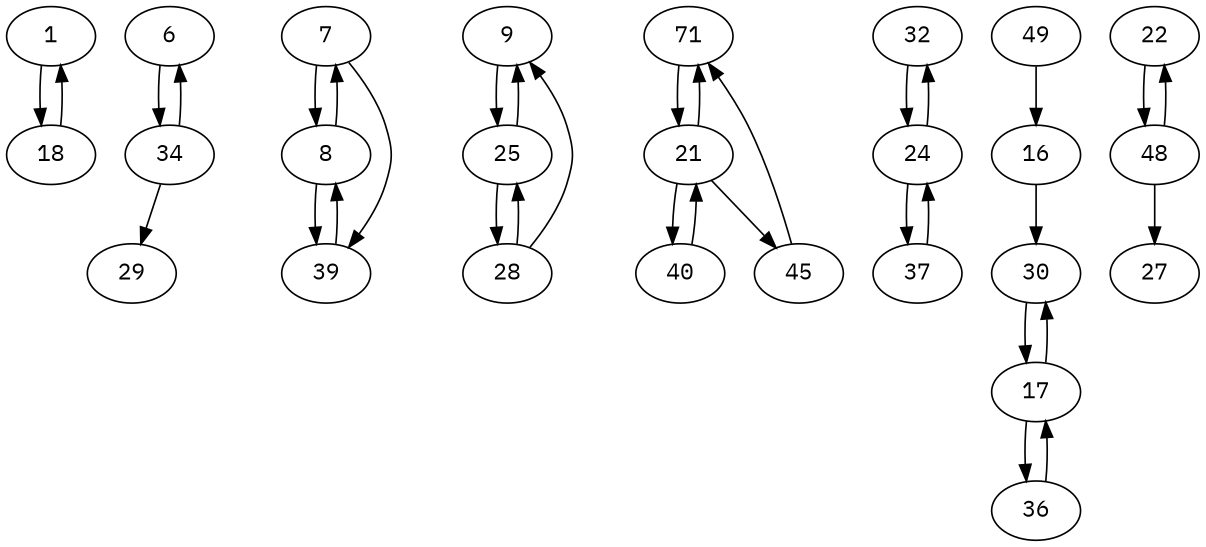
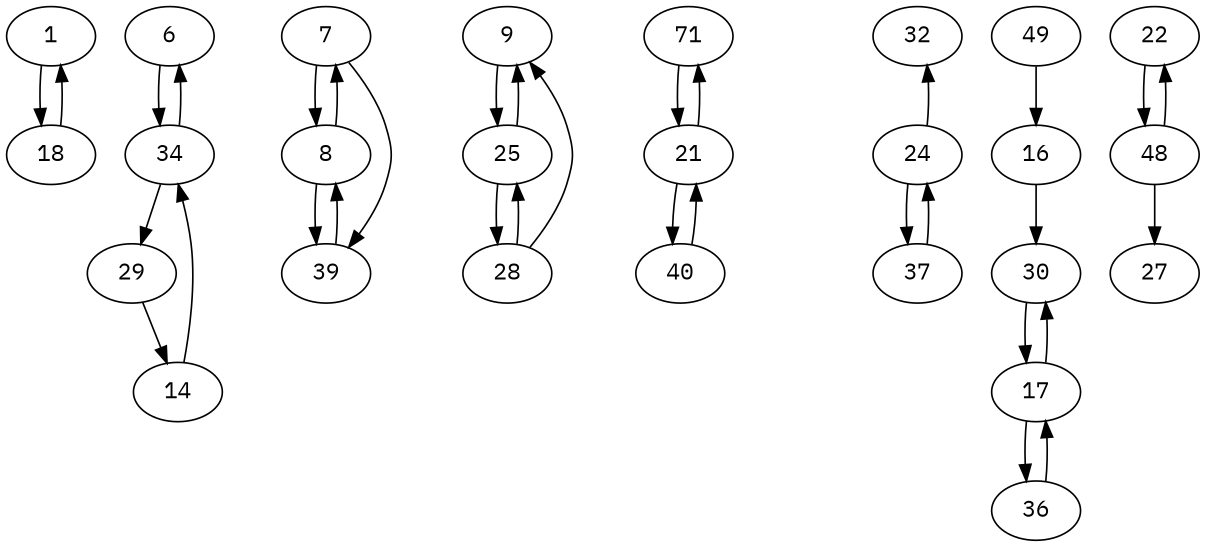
(907, 87) -> none
(799, 273) -> none
none -> (178, 392)
